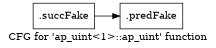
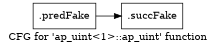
(104, 16) -> (105, 16)
